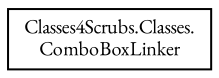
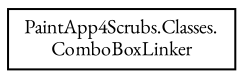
(110, 39) -> (122, 39)
